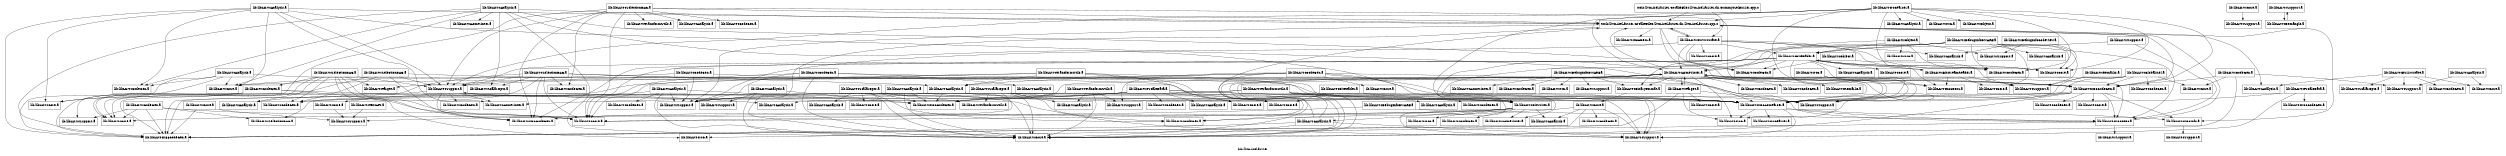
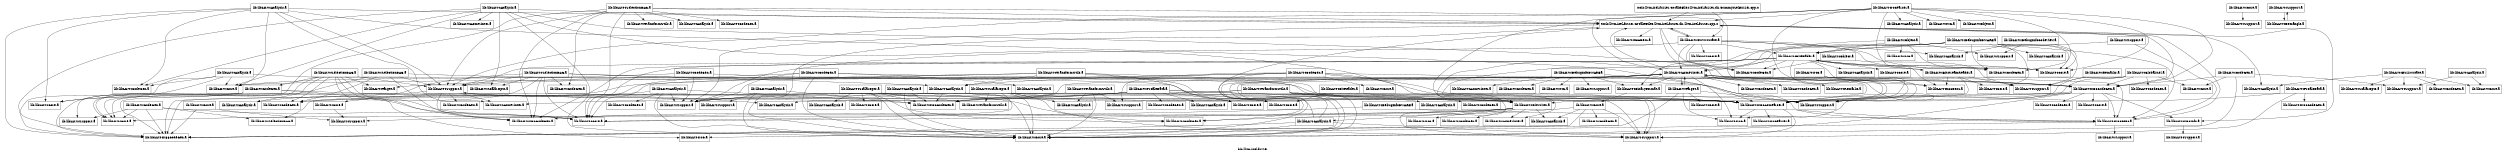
none -> (1793, 100)
(368, 105) -> none
(1974, 114) -> none
